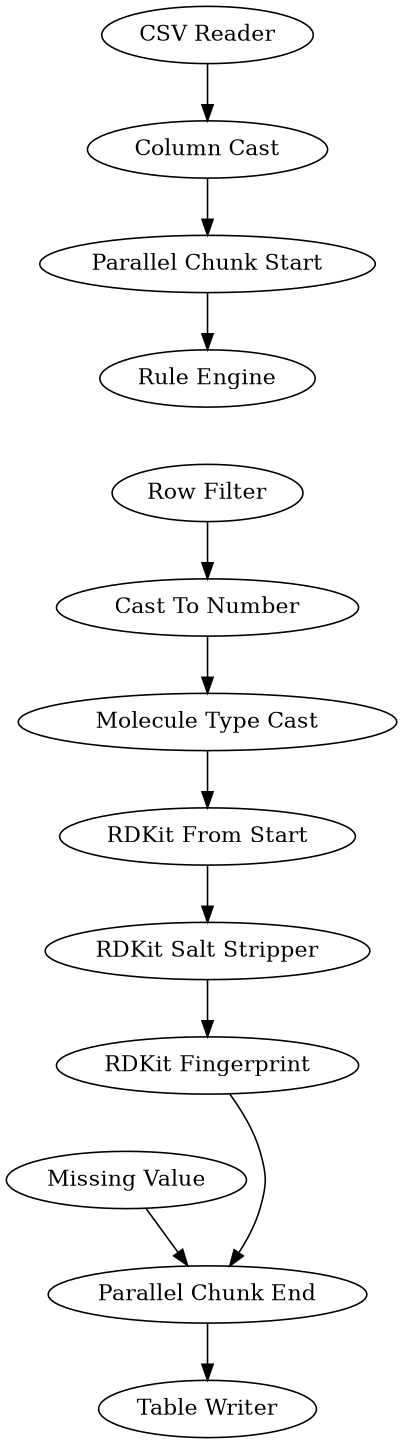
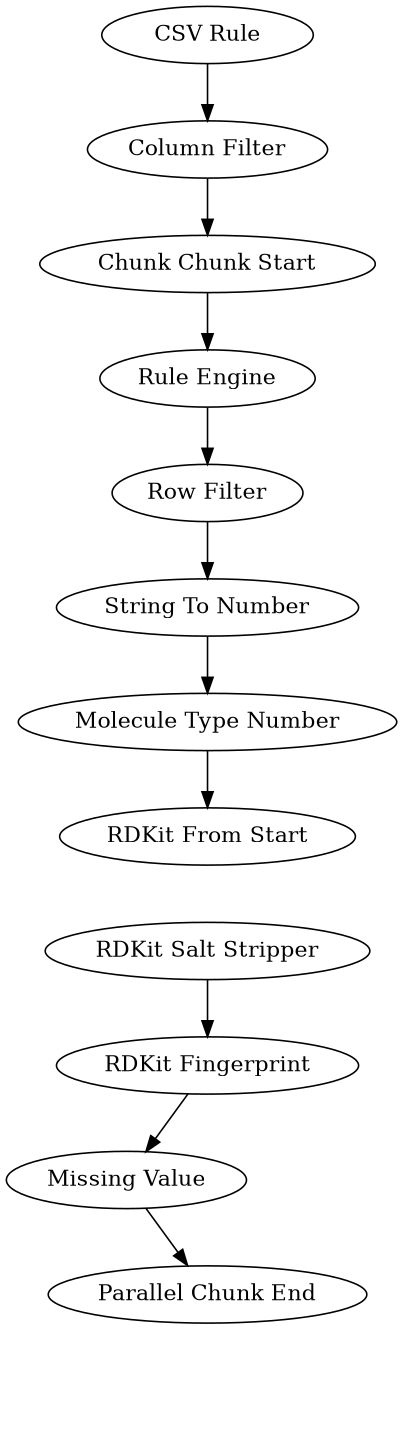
(208, 35) -> (208, 35)
(208, 149) -> (208, 149)
(208, 264) -> (208, 264)
none -> (208, 428)
(208, 607) -> (208, 607)
(208, 722) -> (208, 722)
(208, 886) -> none
(265, 1172) -> (172, 1116)
(208, 1409) -> none
